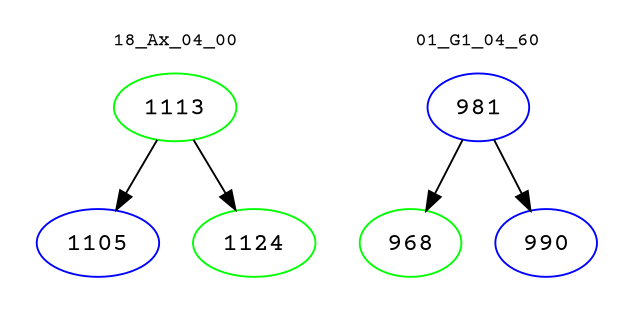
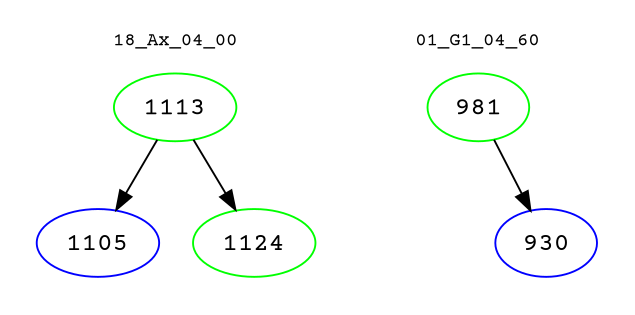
(478, 107) -> (478, 107)
(411, 243) -> none
(546, 243) -> (546, 243)
